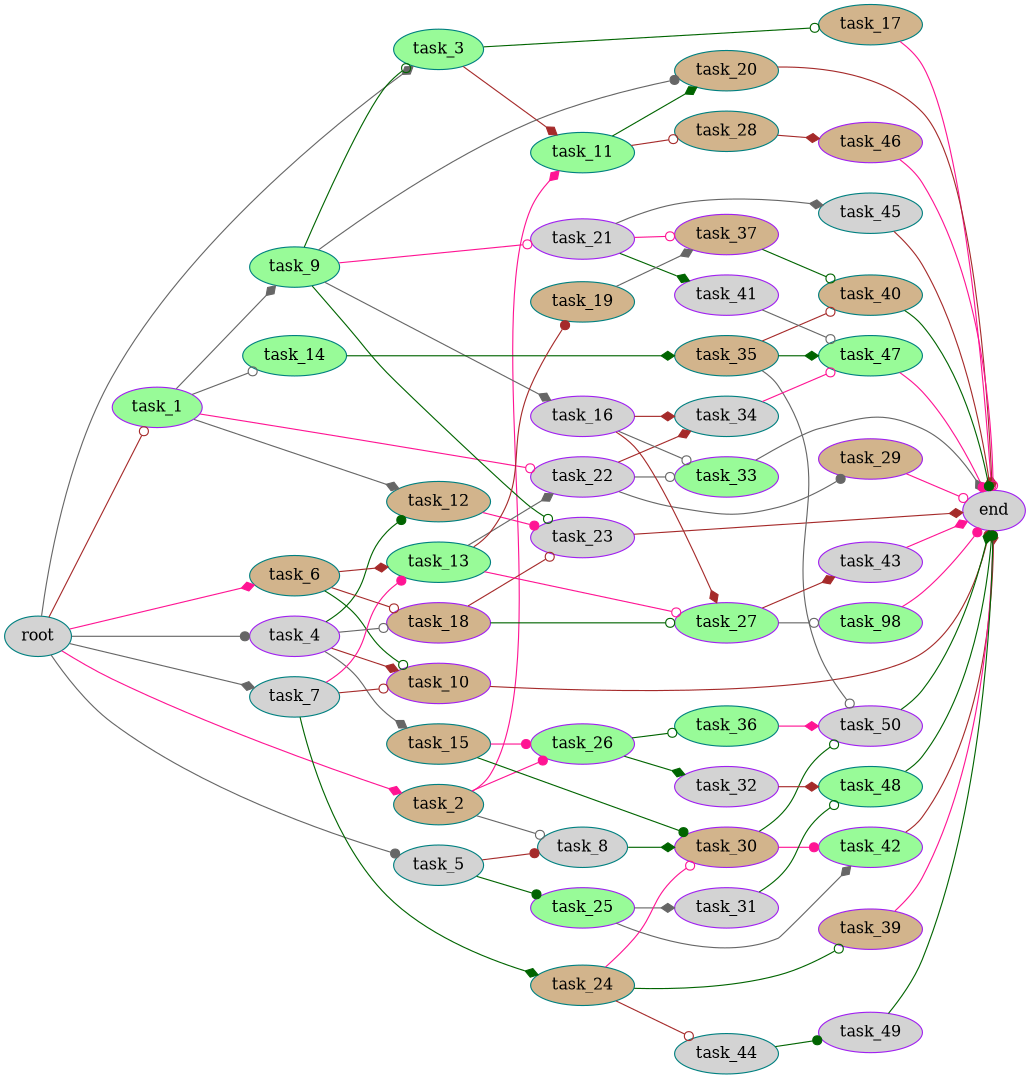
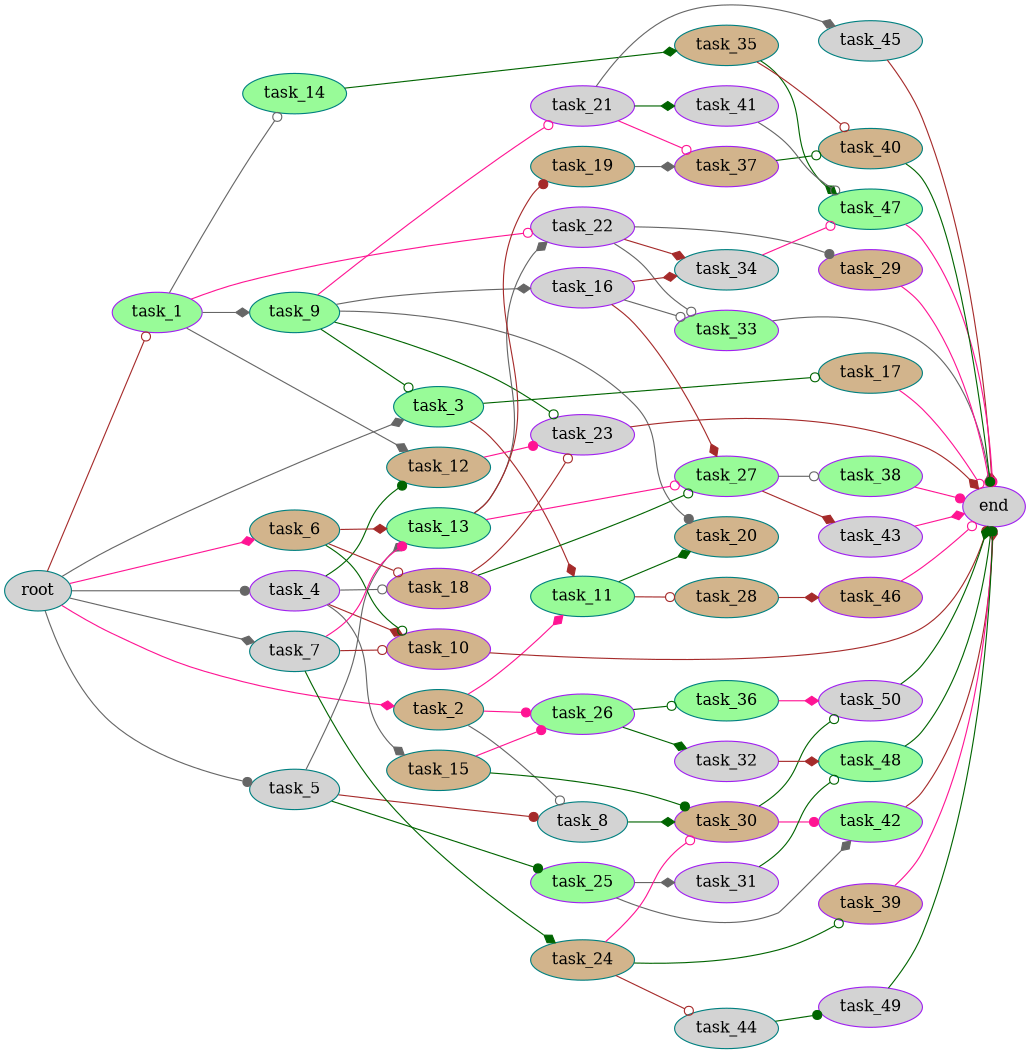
(938, 138) -> none
(805, 534) -> none
(871, 623) -> (871, 476)
none -> (353, 661)
